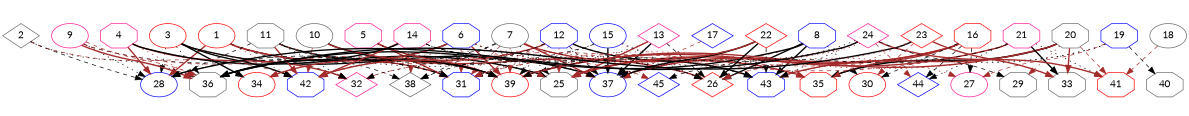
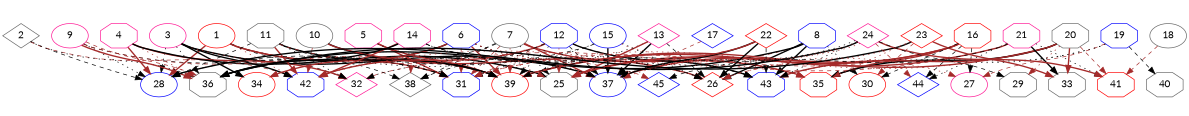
(168, 36) -> (168, 36)
